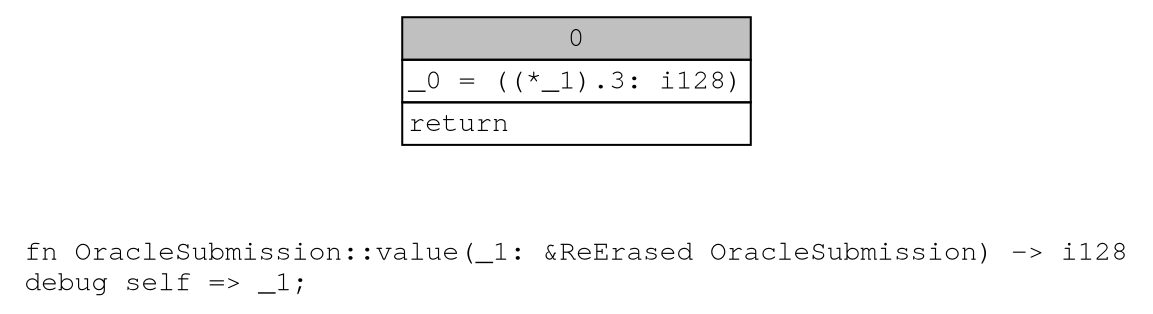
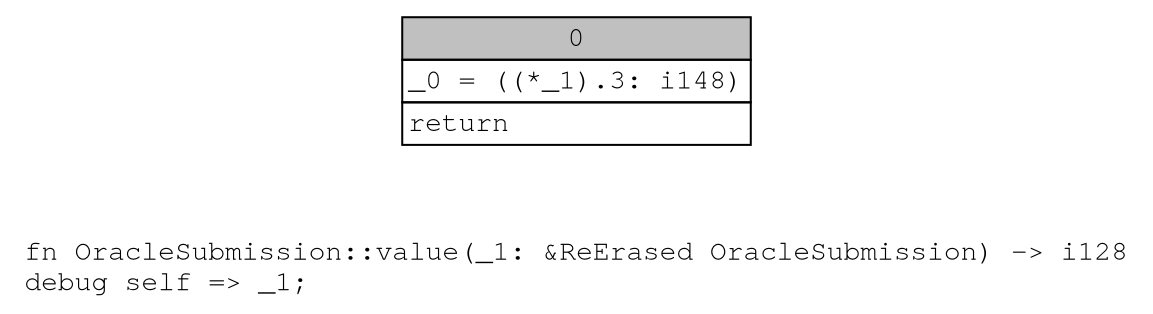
(577, 80) -> (577, 80)
